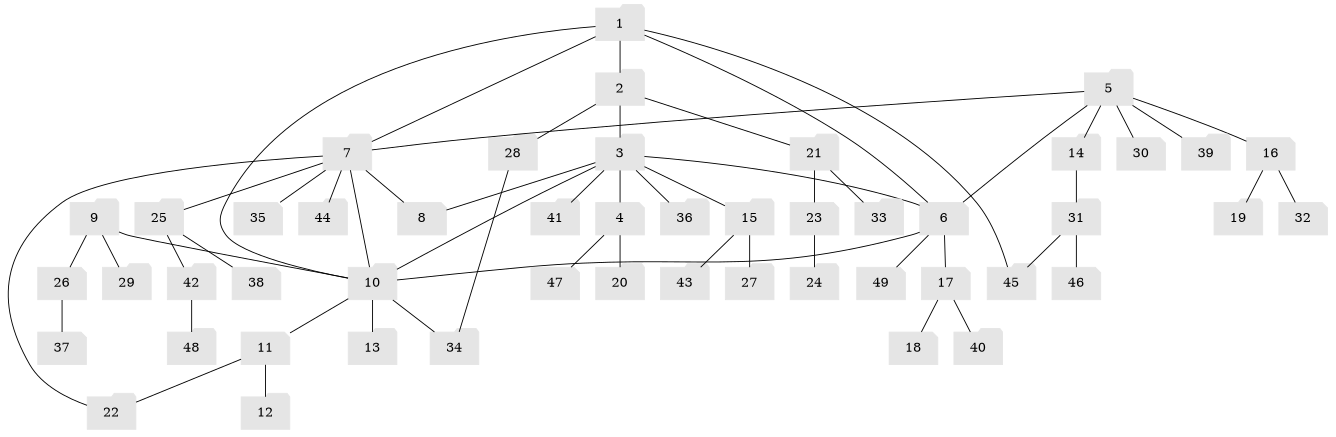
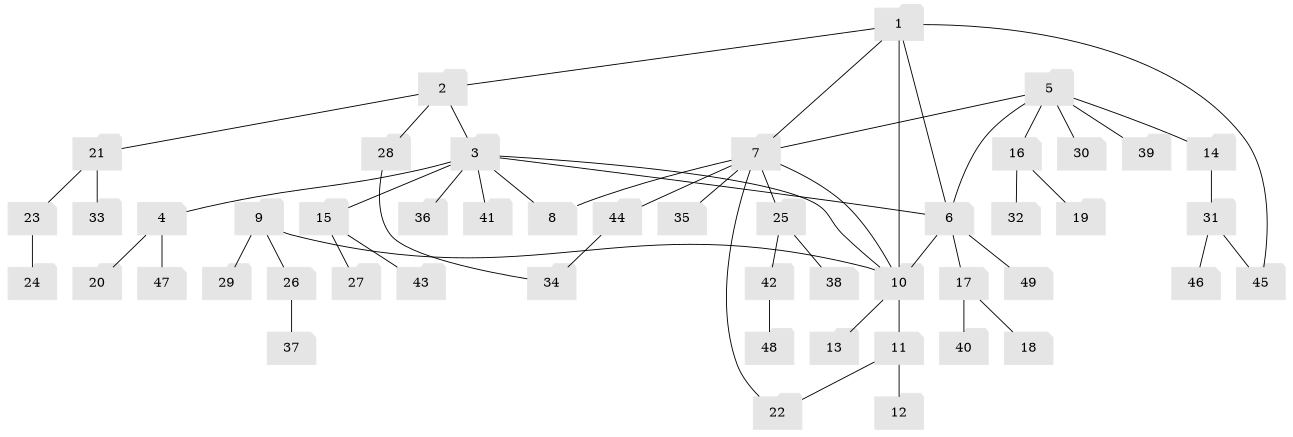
(414, 316) -> (579, 257)
